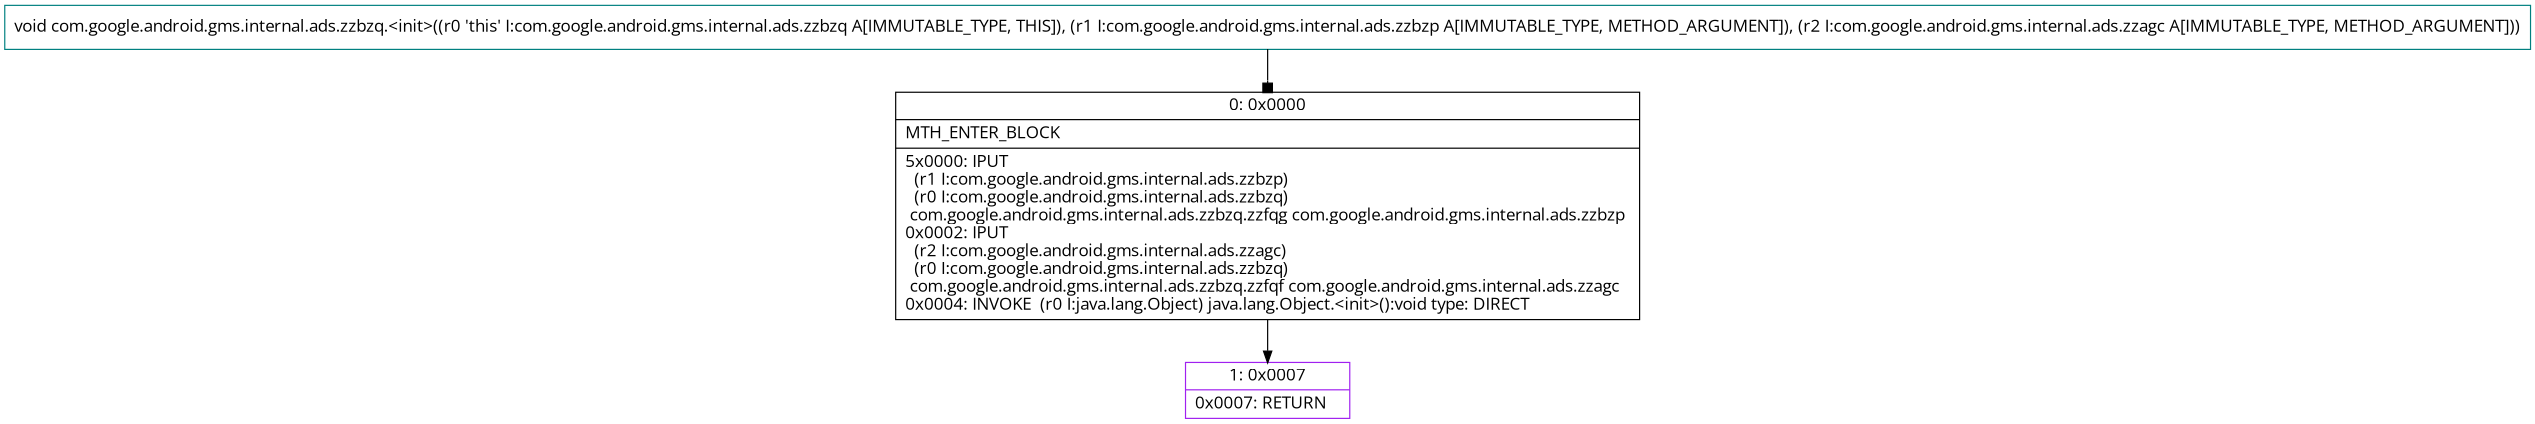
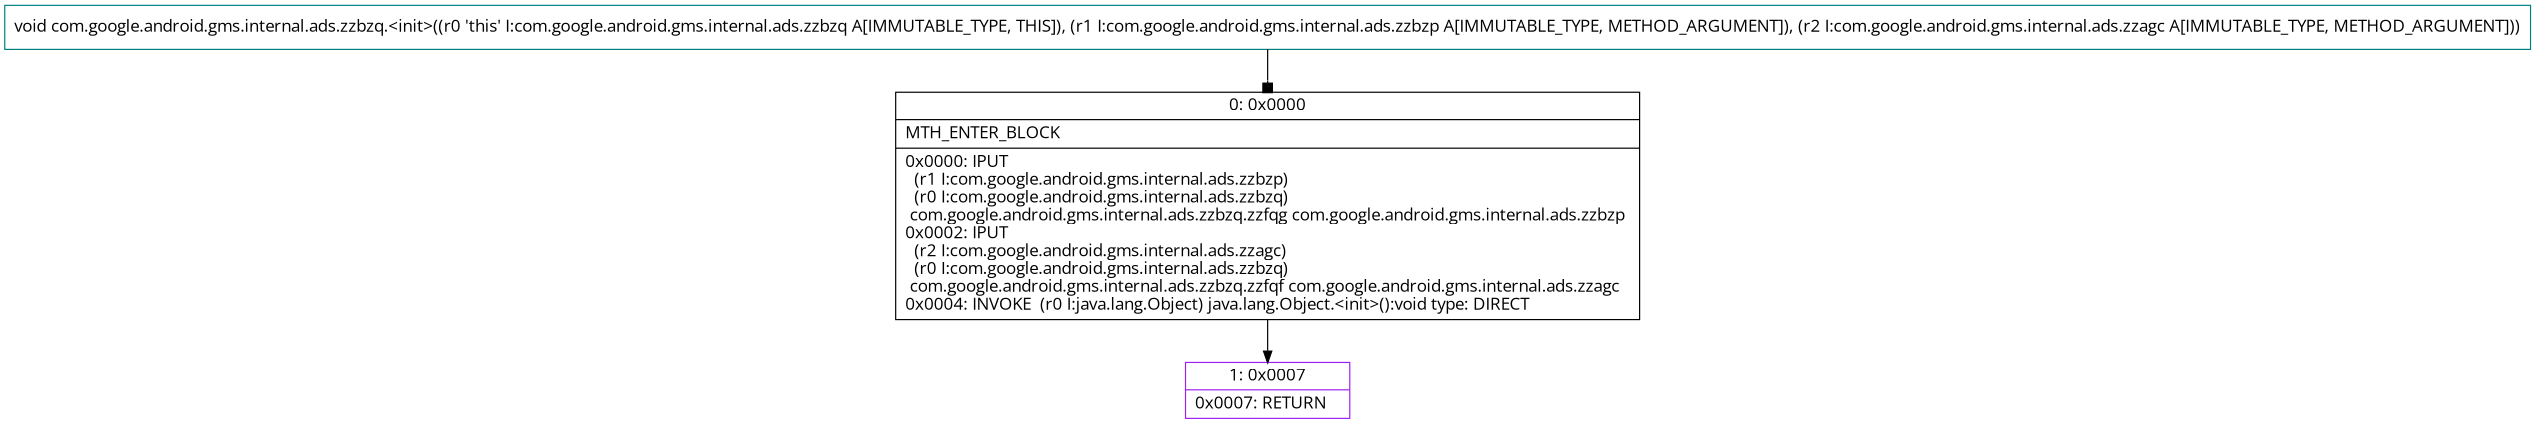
(961, 162) -> (961, 162)
